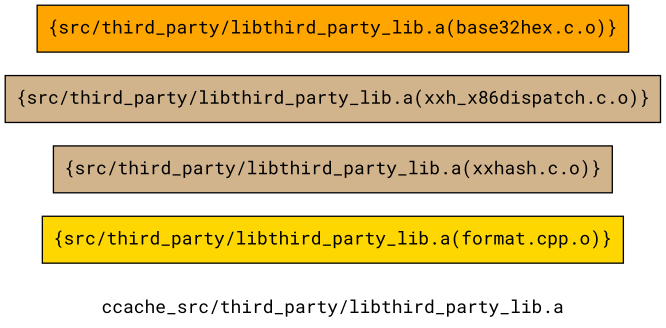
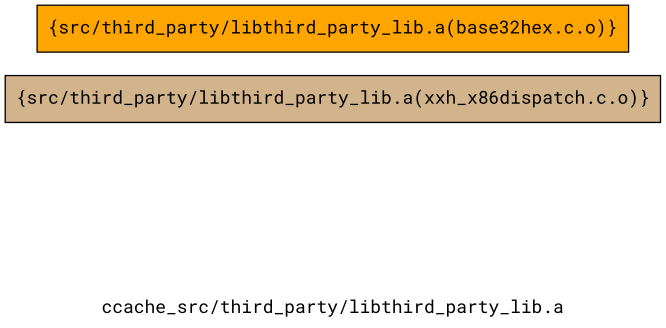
(333, 169) -> none
(333, 240) -> none
